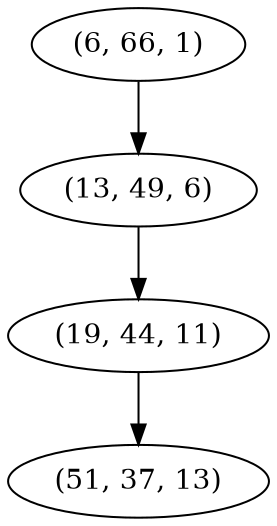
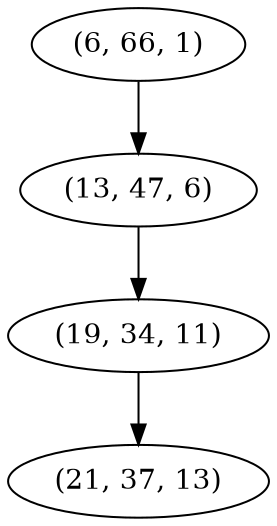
(139, 190) -> (139, 190)
(139, 336) -> (139, 336)
(139, 481) -> (139, 481)
